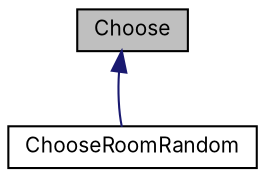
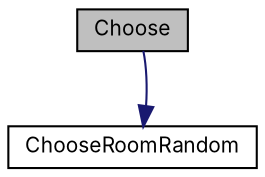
(119, 99) -> (146, 78)
